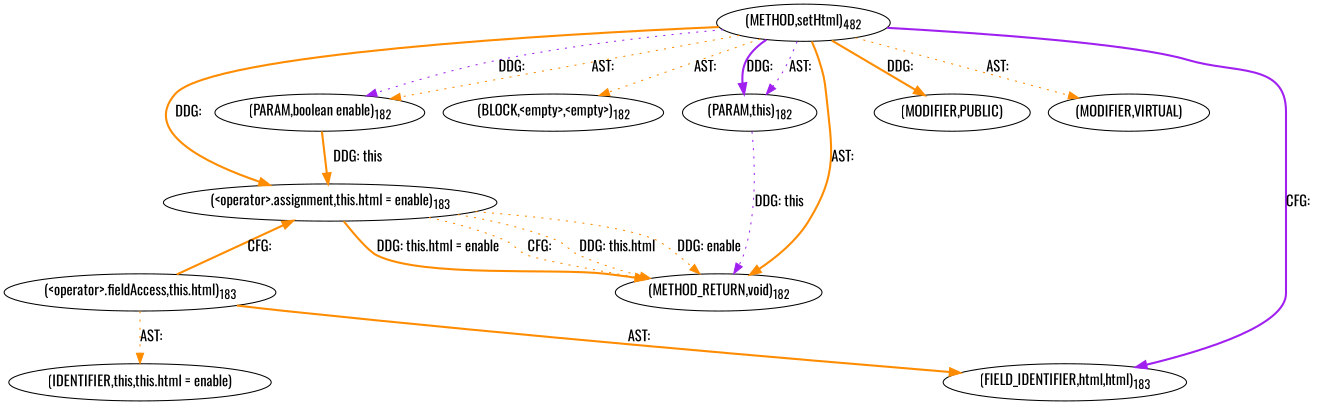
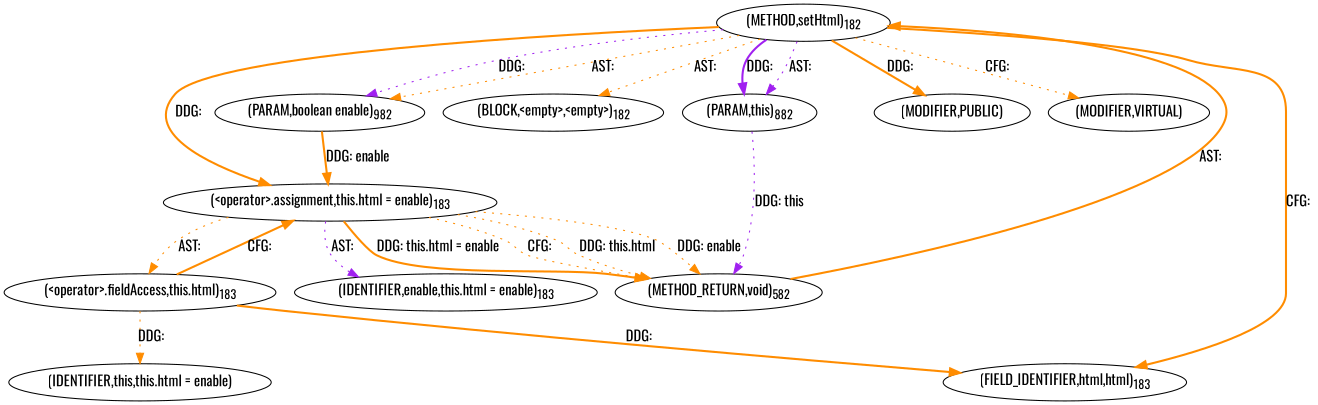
(853, 21) -> (853, 21)
(999, 68) -> (999, 68)
(1268, 78) -> (1268, 78)
(383, 111) -> (383, 111)
(784, 111) -> (784, 111)
(358, 158) -> (358, 158)
(830, 167) -> (1186, 159)
none -> (187, 234)
(781, 291) -> (781, 291)
none -> (446, 292)
(153, 337) -> (153, 337)
(641, 337) -> (641, 337)
